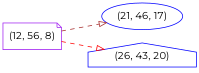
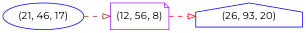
(80, 28) -> (93, 16)
(142, 56) -> (249, 16)
